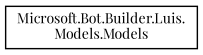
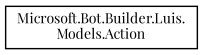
(102, 27) -> (102, 27)
